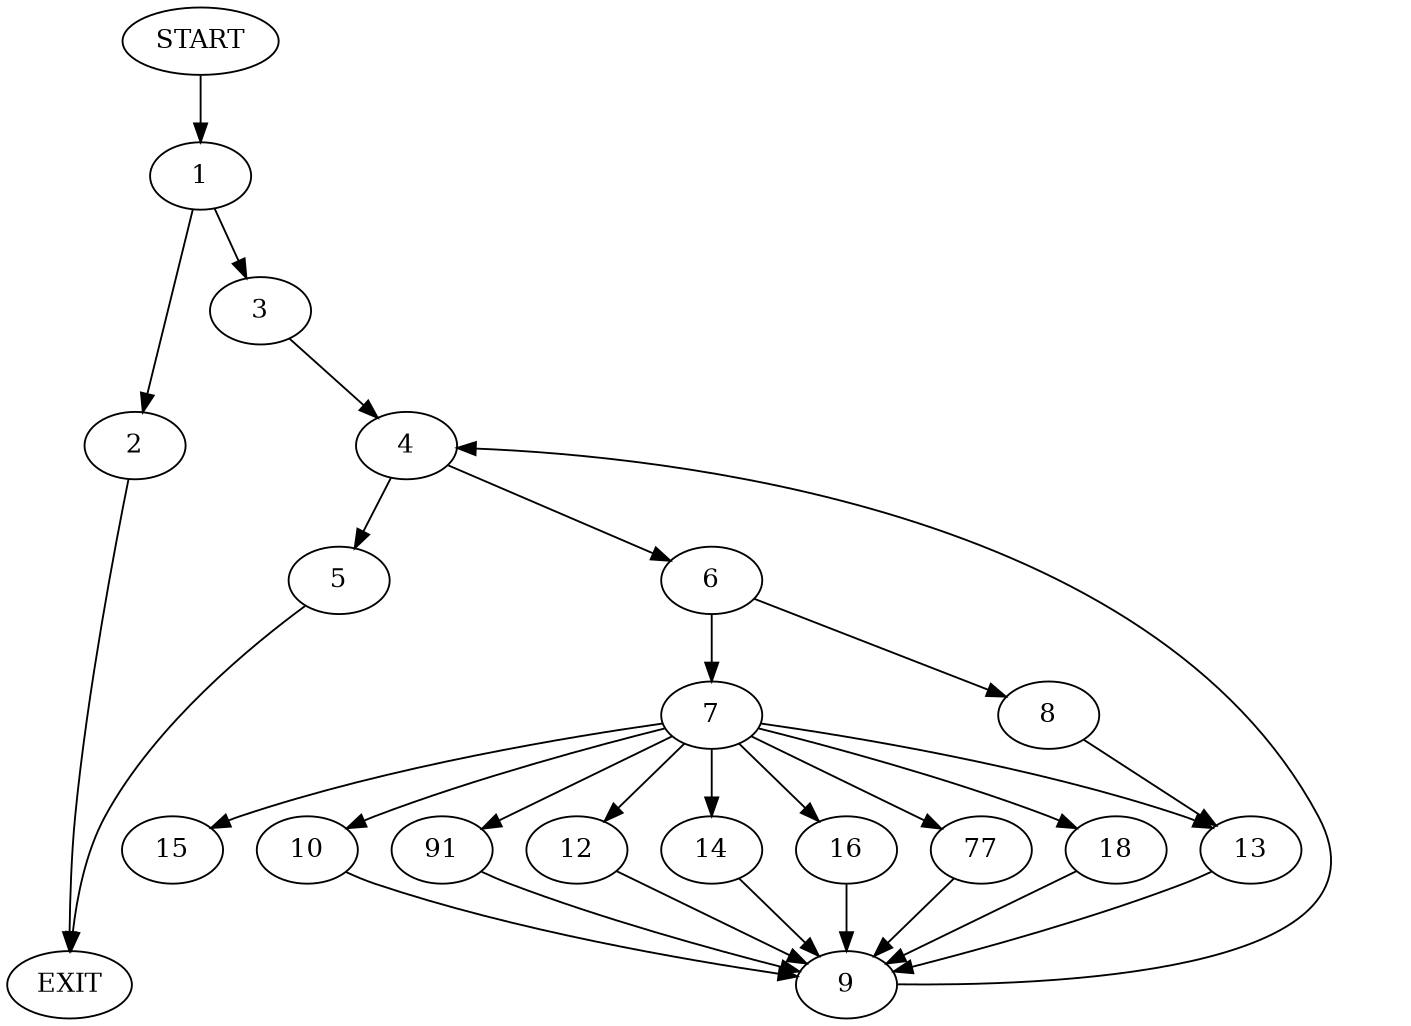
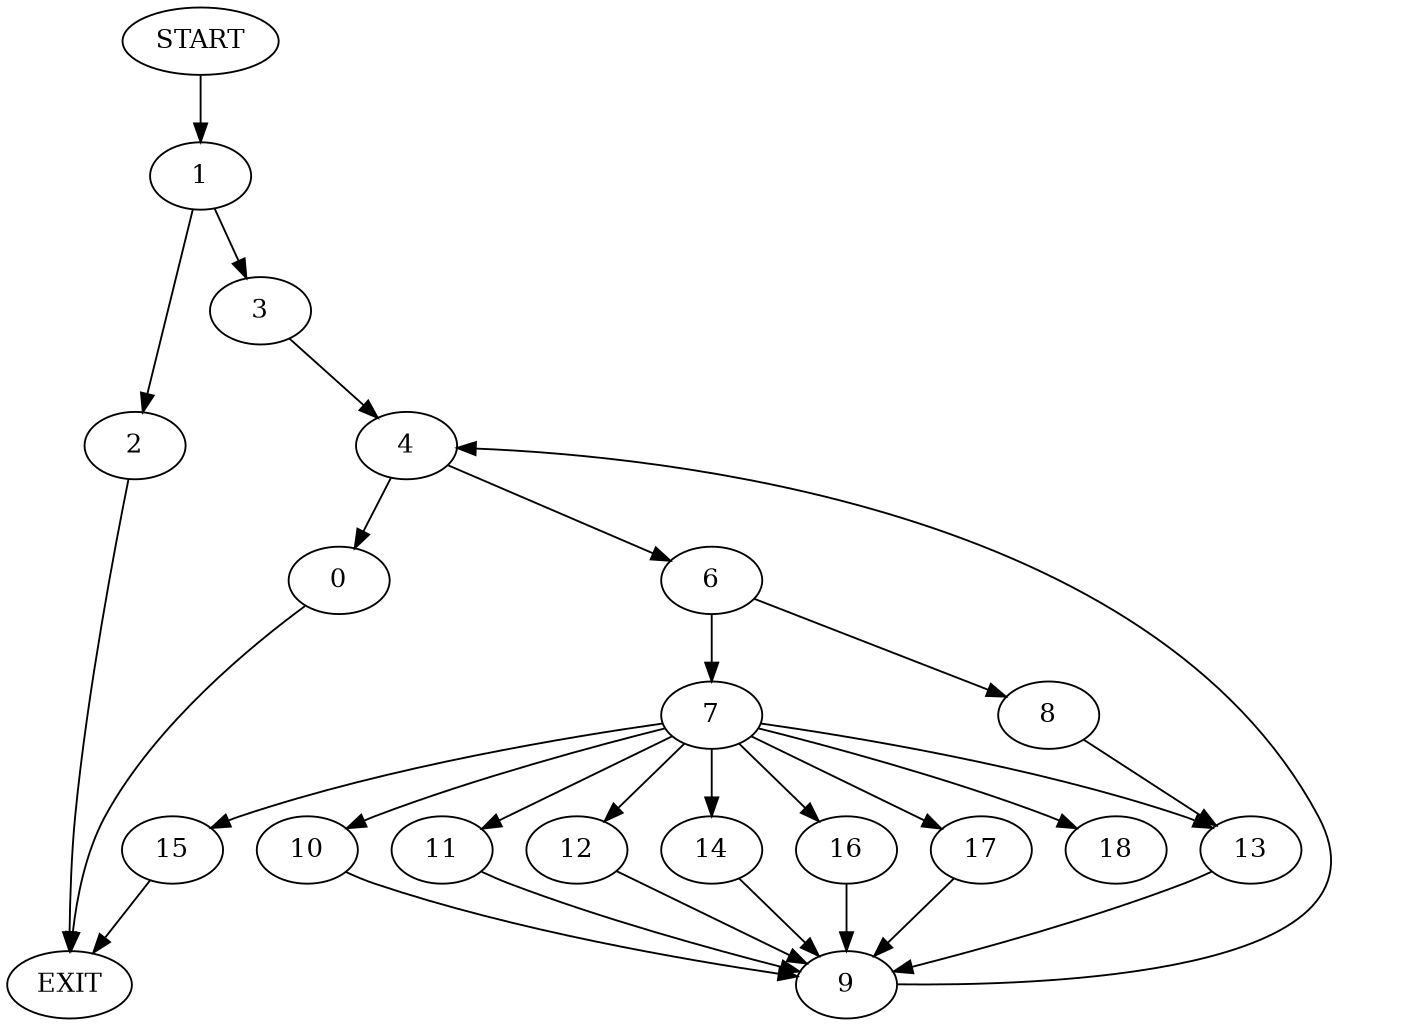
(339, 580) -> (339, 580)
(442, 850) -> (442, 850)
(981, 850) -> (981, 850)
none -> (128, 909)
(990, 913) -> none
